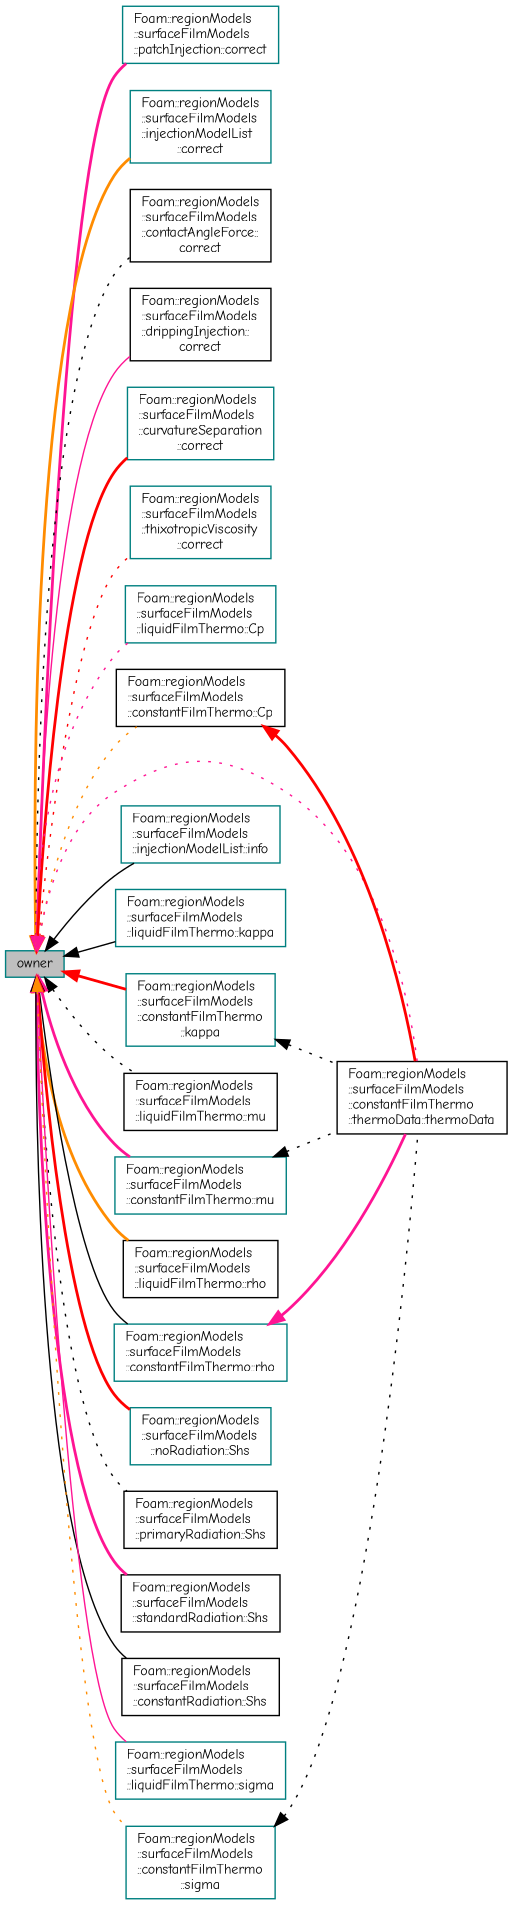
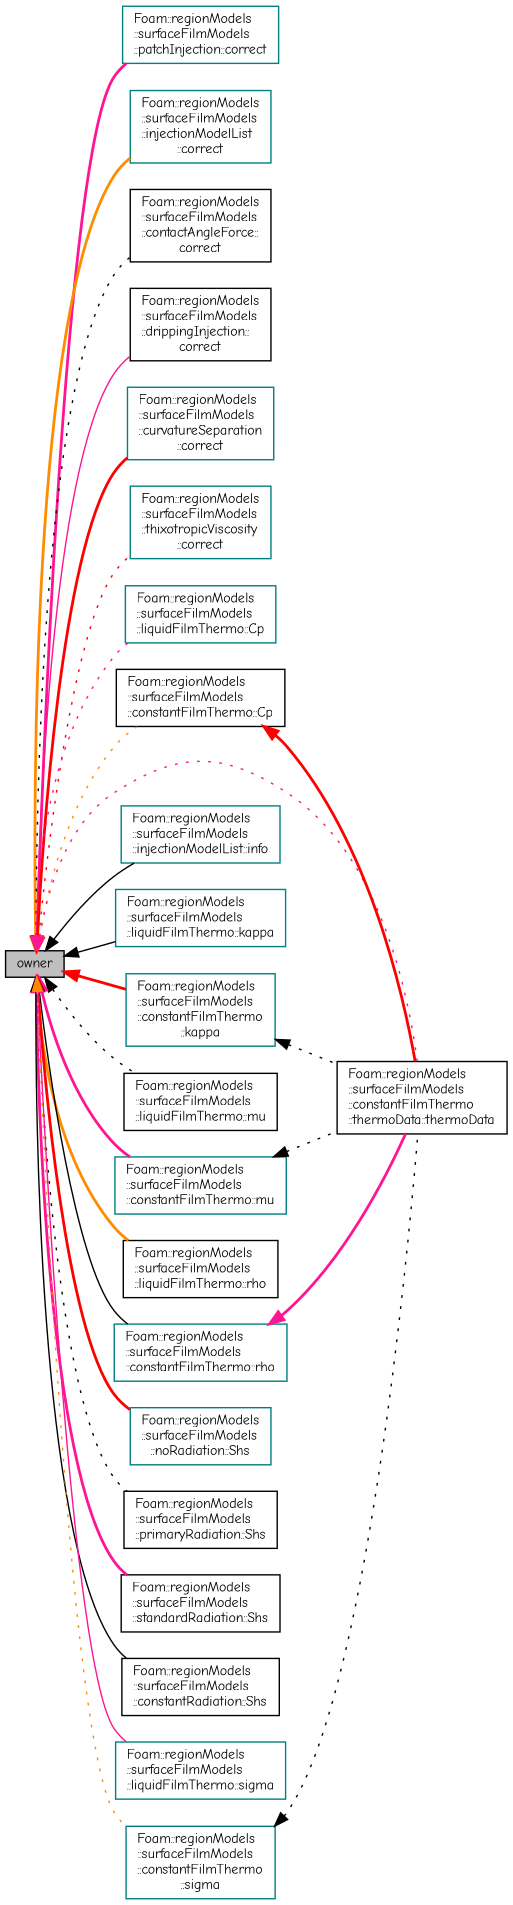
(35, 964) -> (35, 964)
